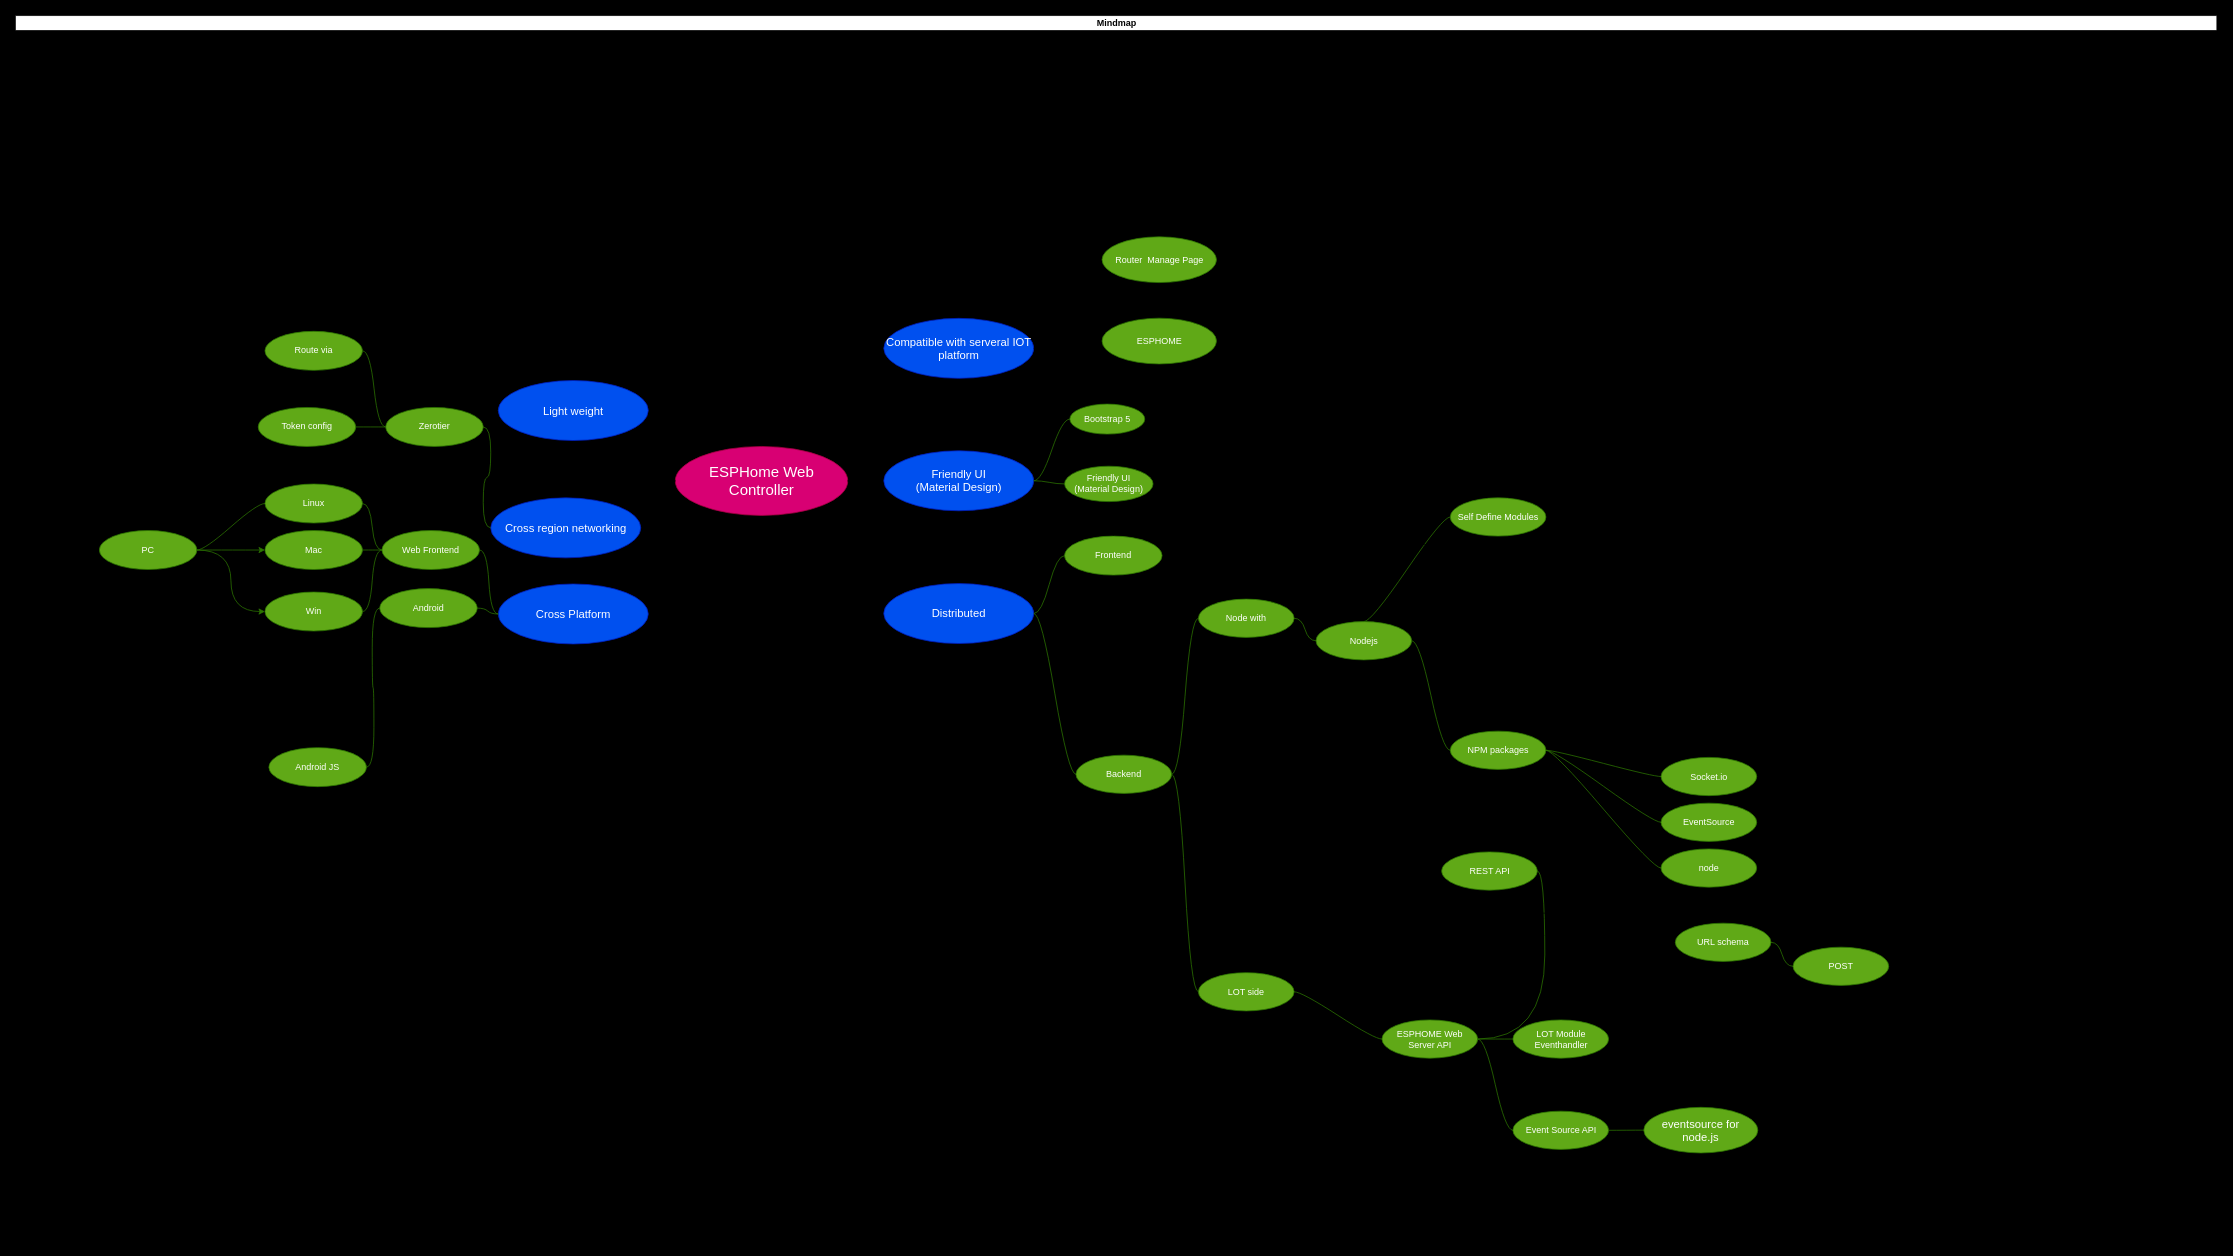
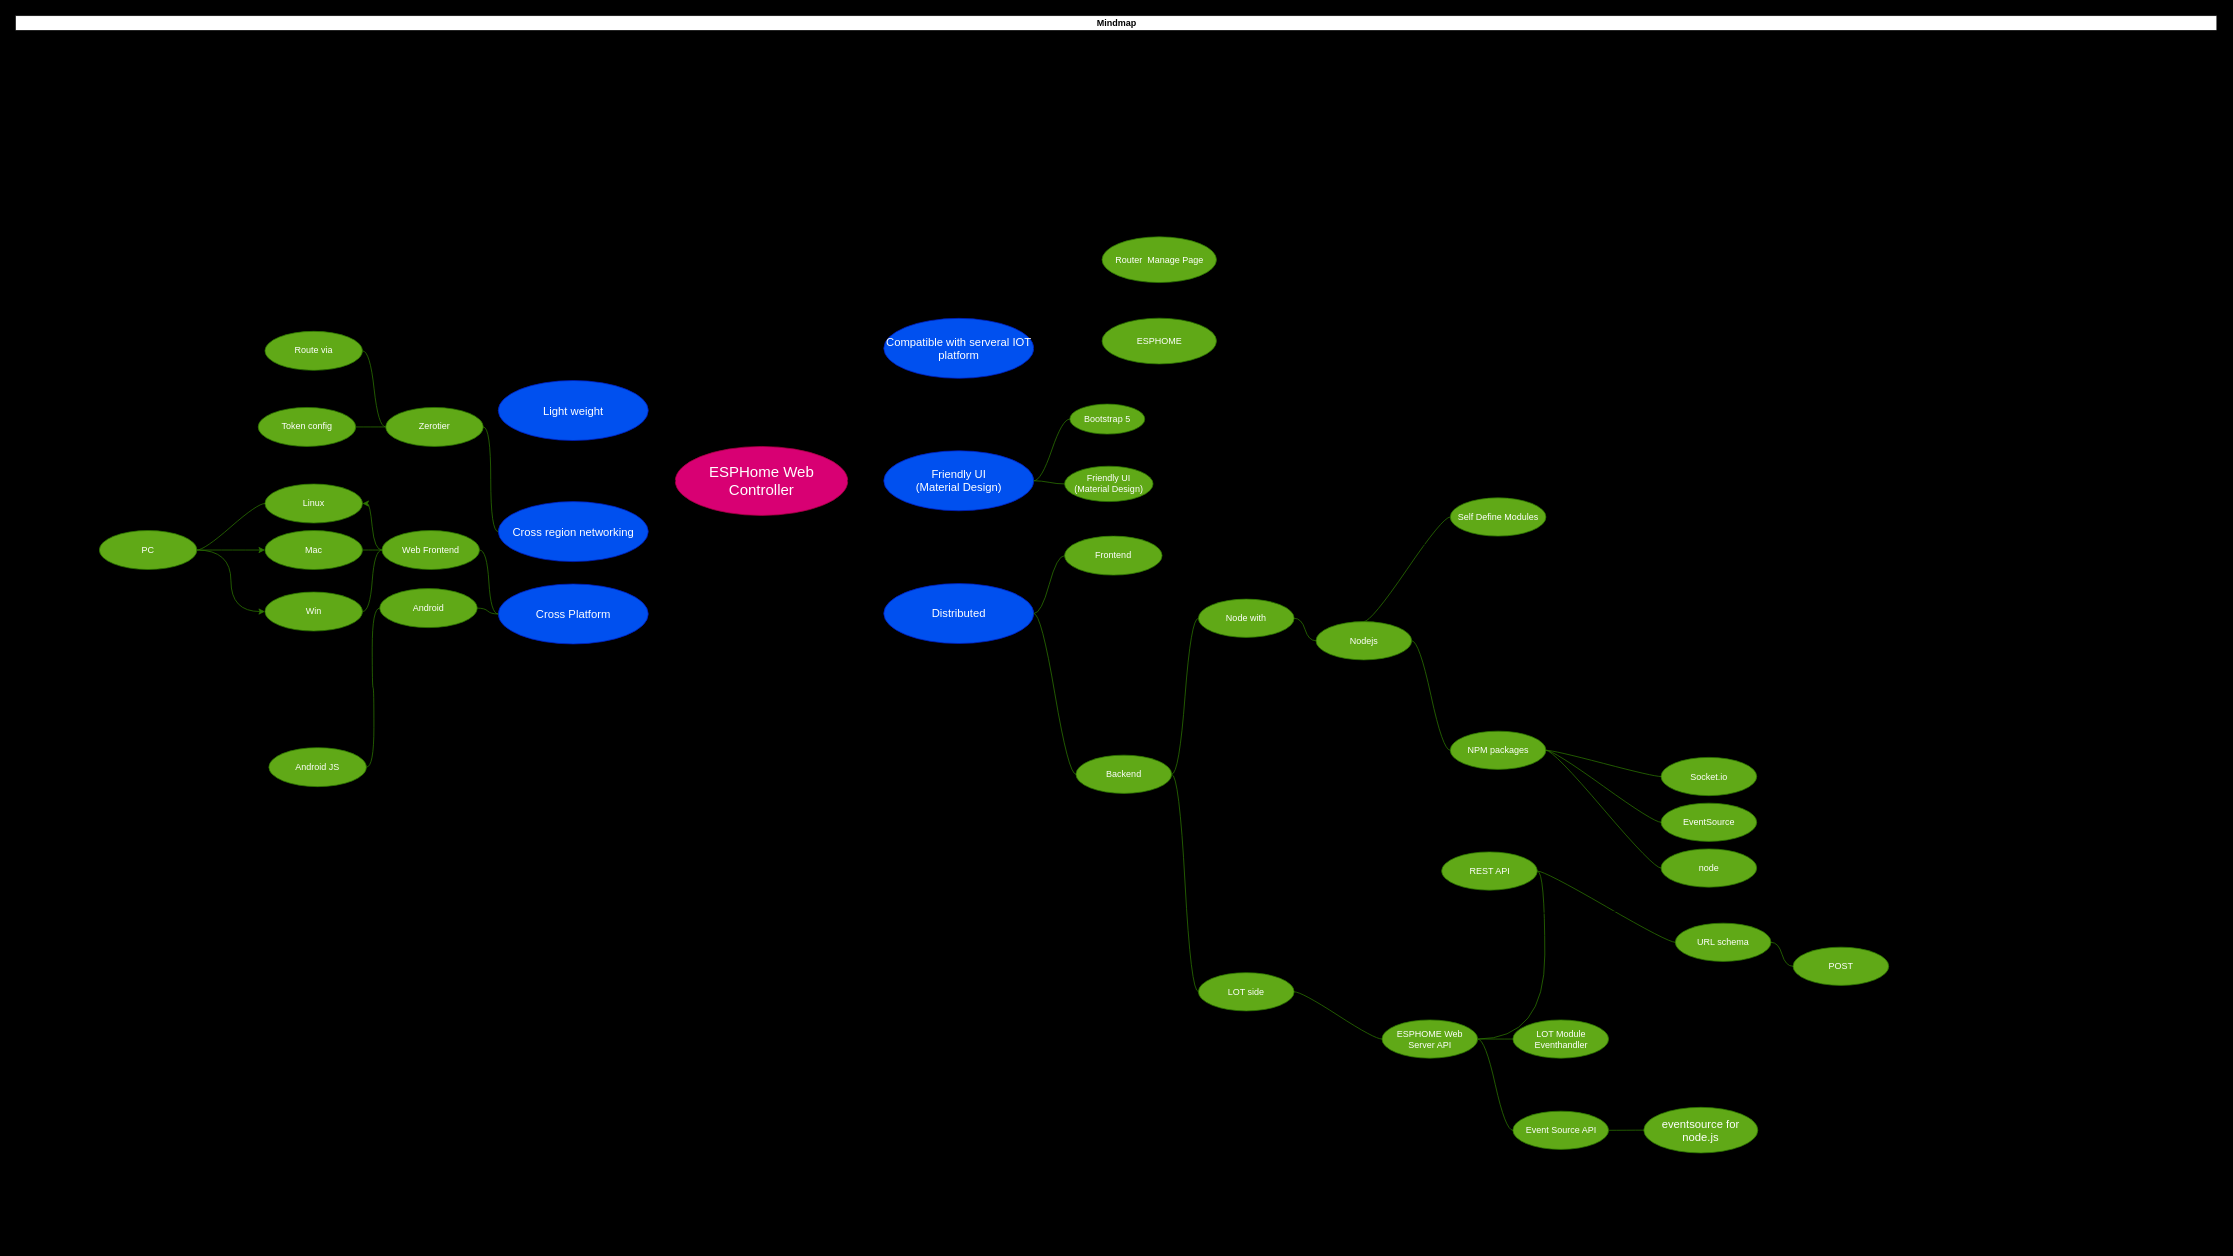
(368, 508) -> (370, 508)
(566, 528) -> (573, 531)
none -> (1607, 907)
